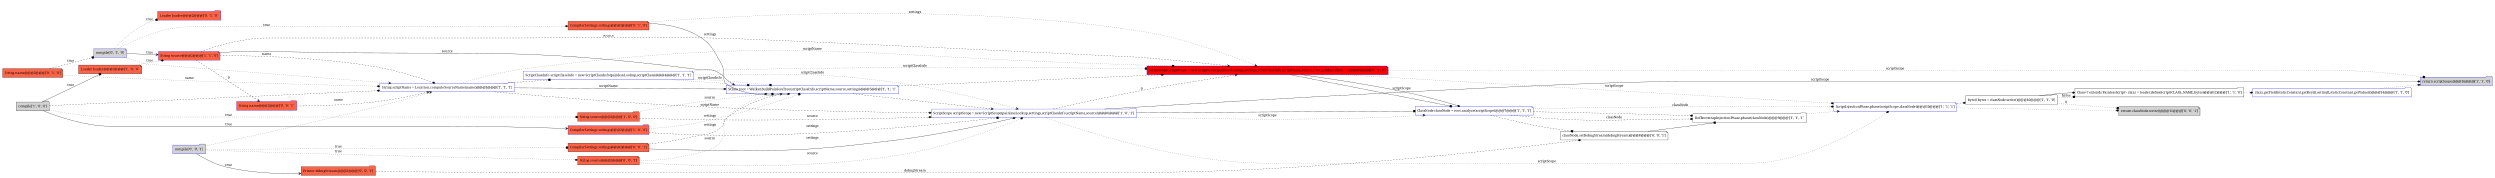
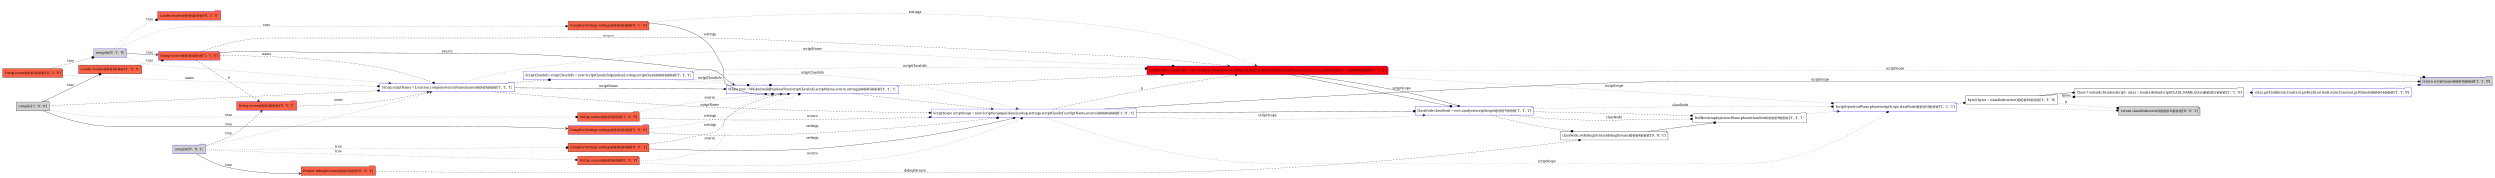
none -> (236, 133)
